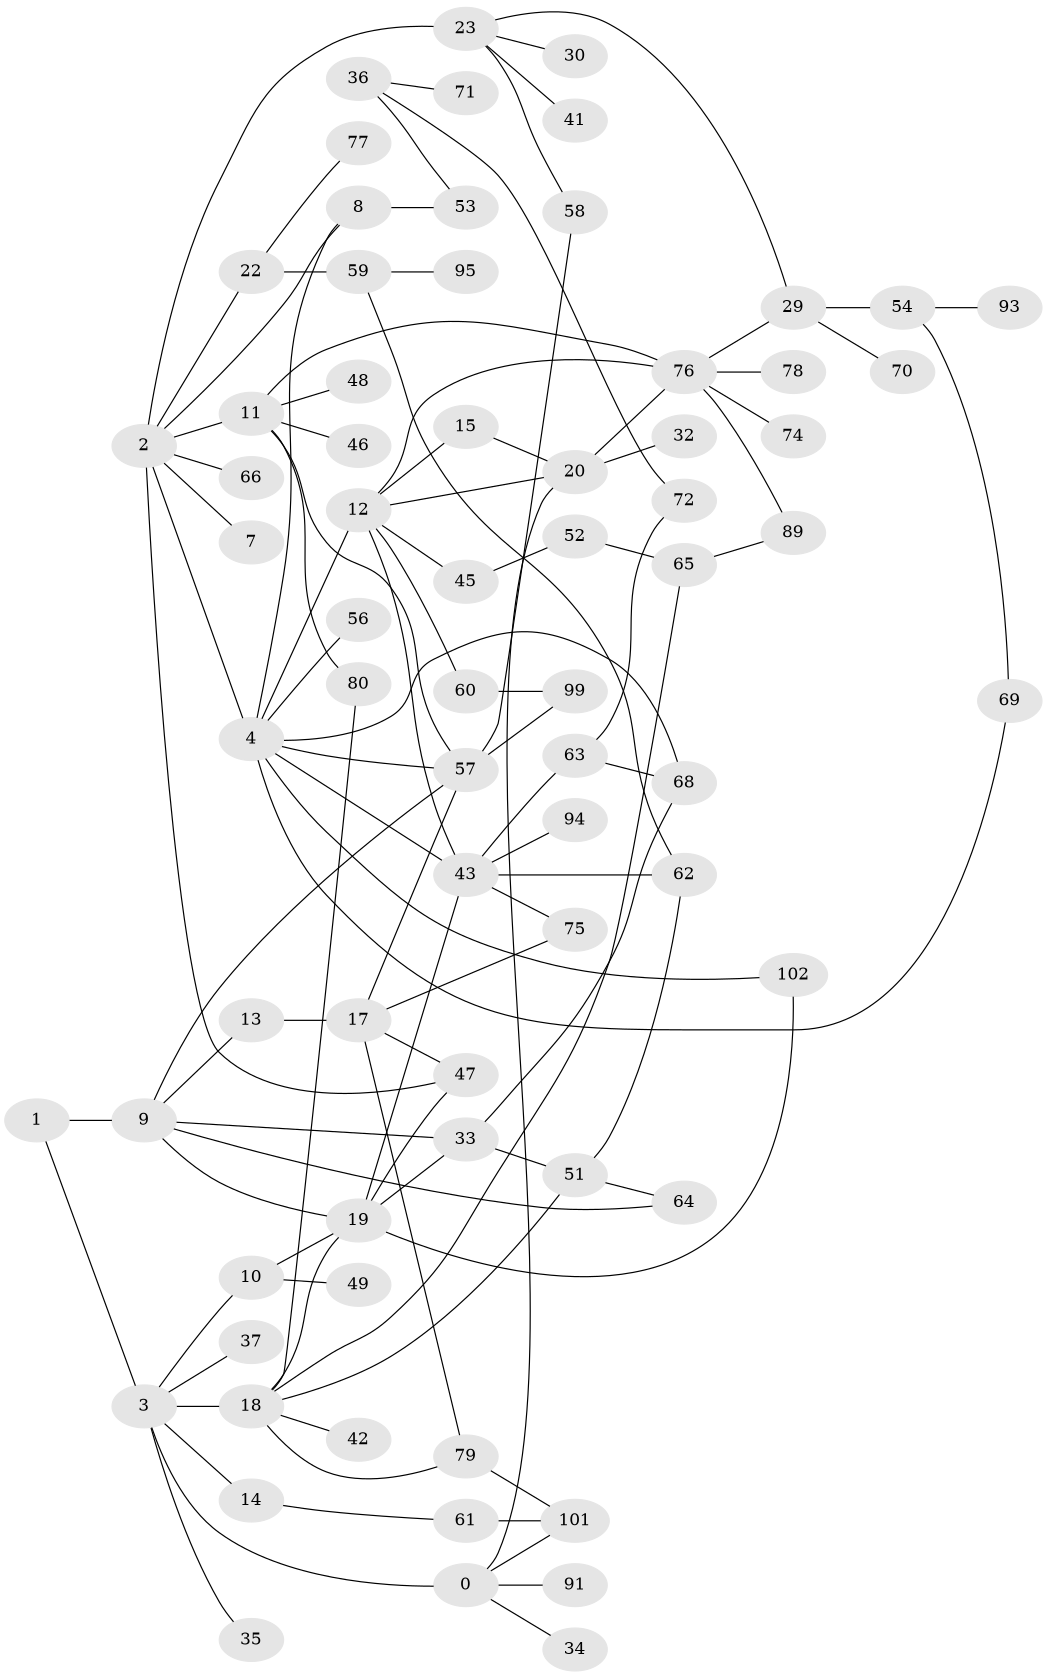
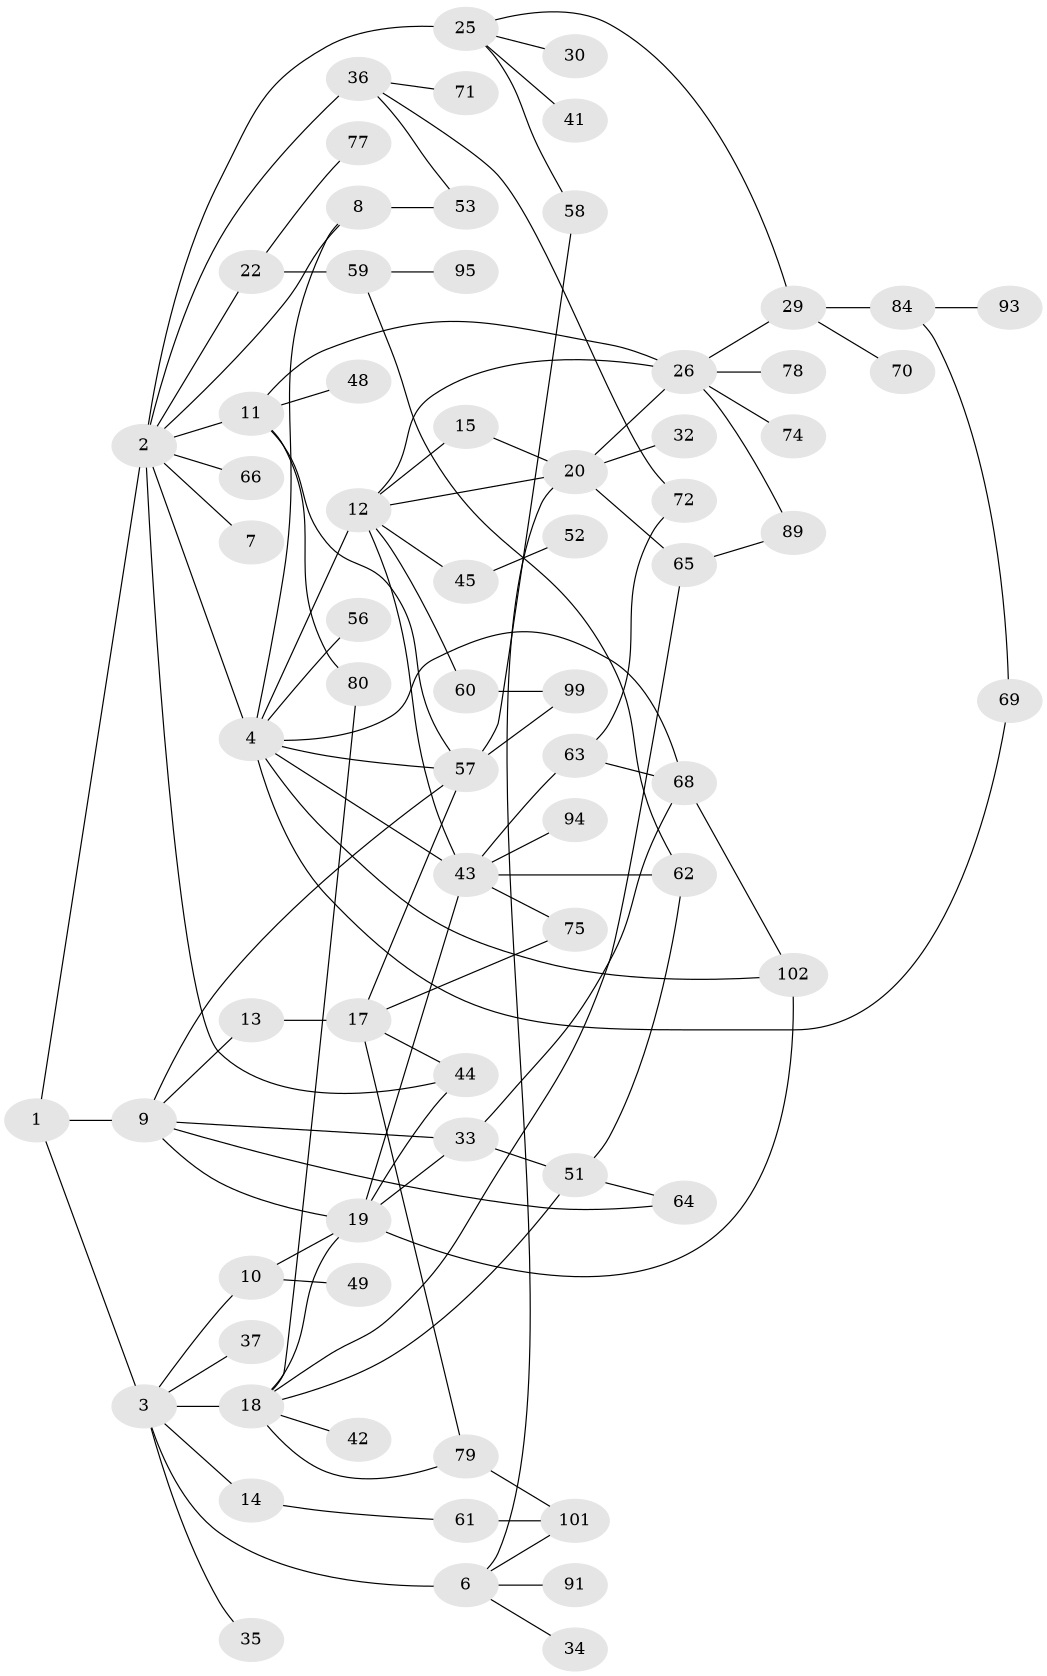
(466, 29) -> (466, 29)
none -> (217, 244)
(903, 308) -> (903, 308)
(684, 372) -> (684, 372)
(359, 446) -> none
(630, 551) -> (630, 519)
none -> (91, 783)
none -> (739, 879)
(466, 1075) -> (466, 1075)
(466, 1585) -> (466, 1585)
